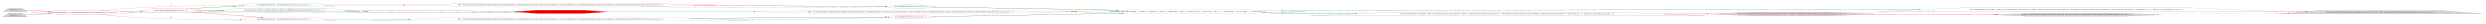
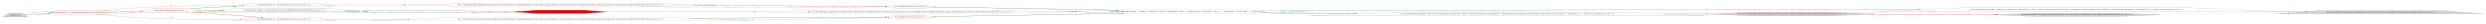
(15, 10) -> none
